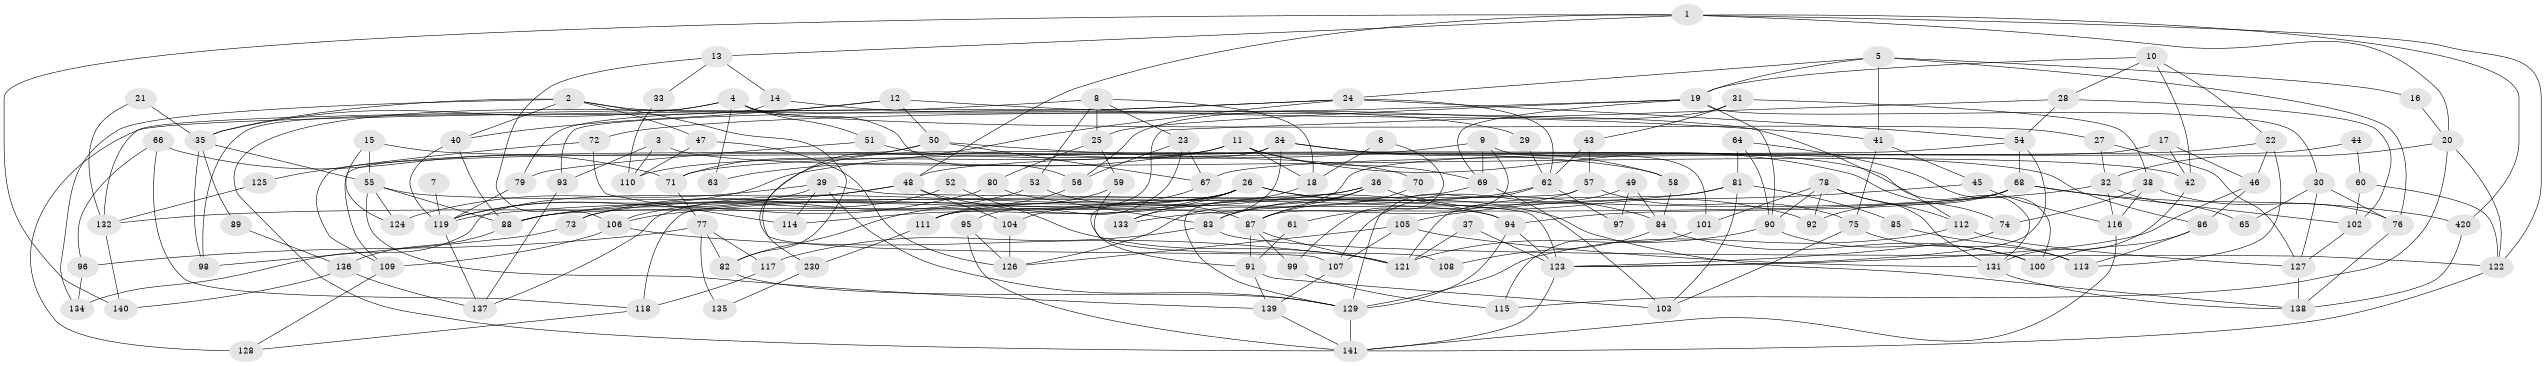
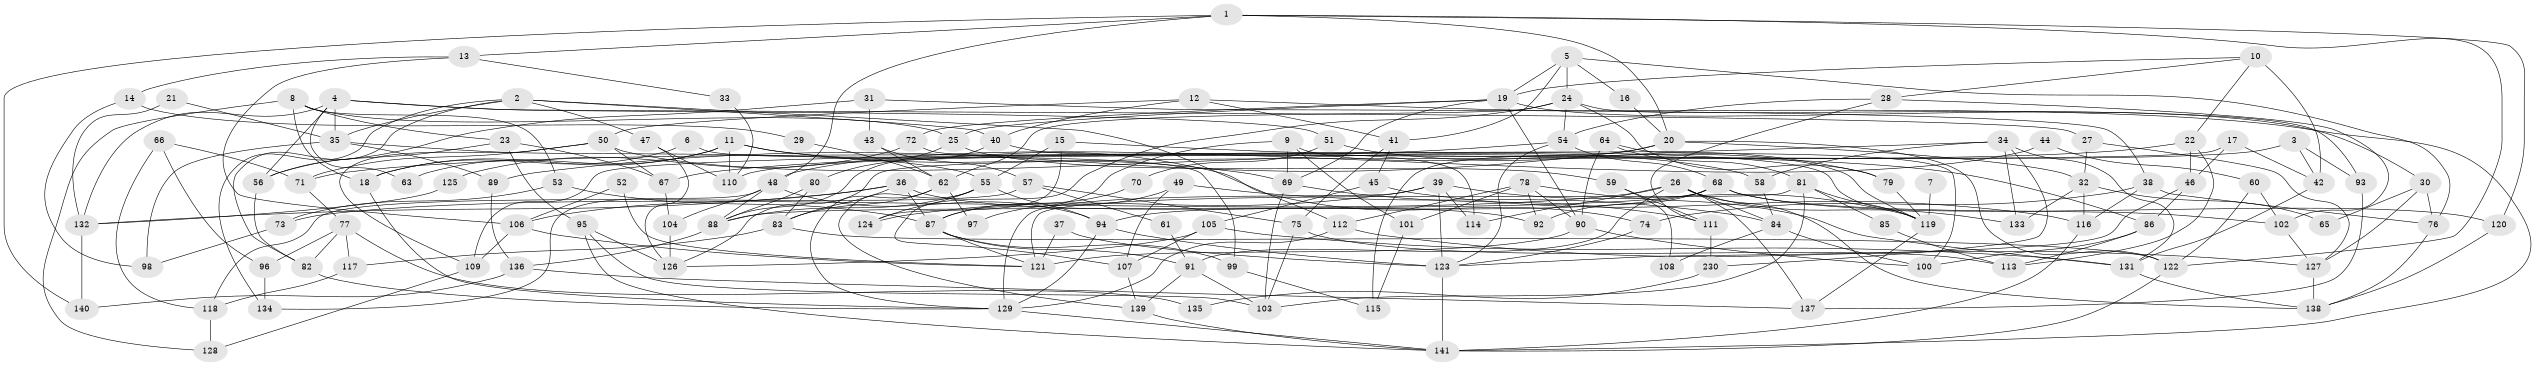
none -> (1081, 162)
(2463, 225) -> (2499, 225)
none -> (997, 294)
